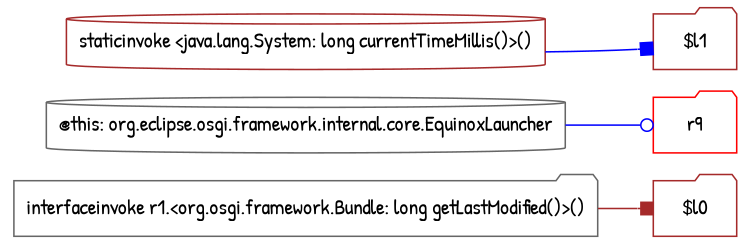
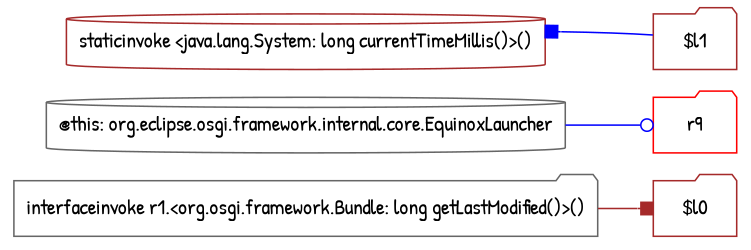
(591, 51) -> (607, 33)
